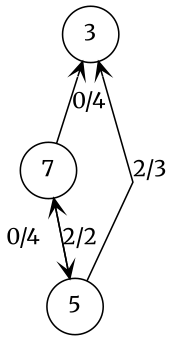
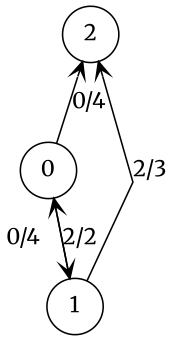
(91, 34) -> (91, 34)
(48, 170) -> (48, 170)
(75, 307) -> (75, 307)
